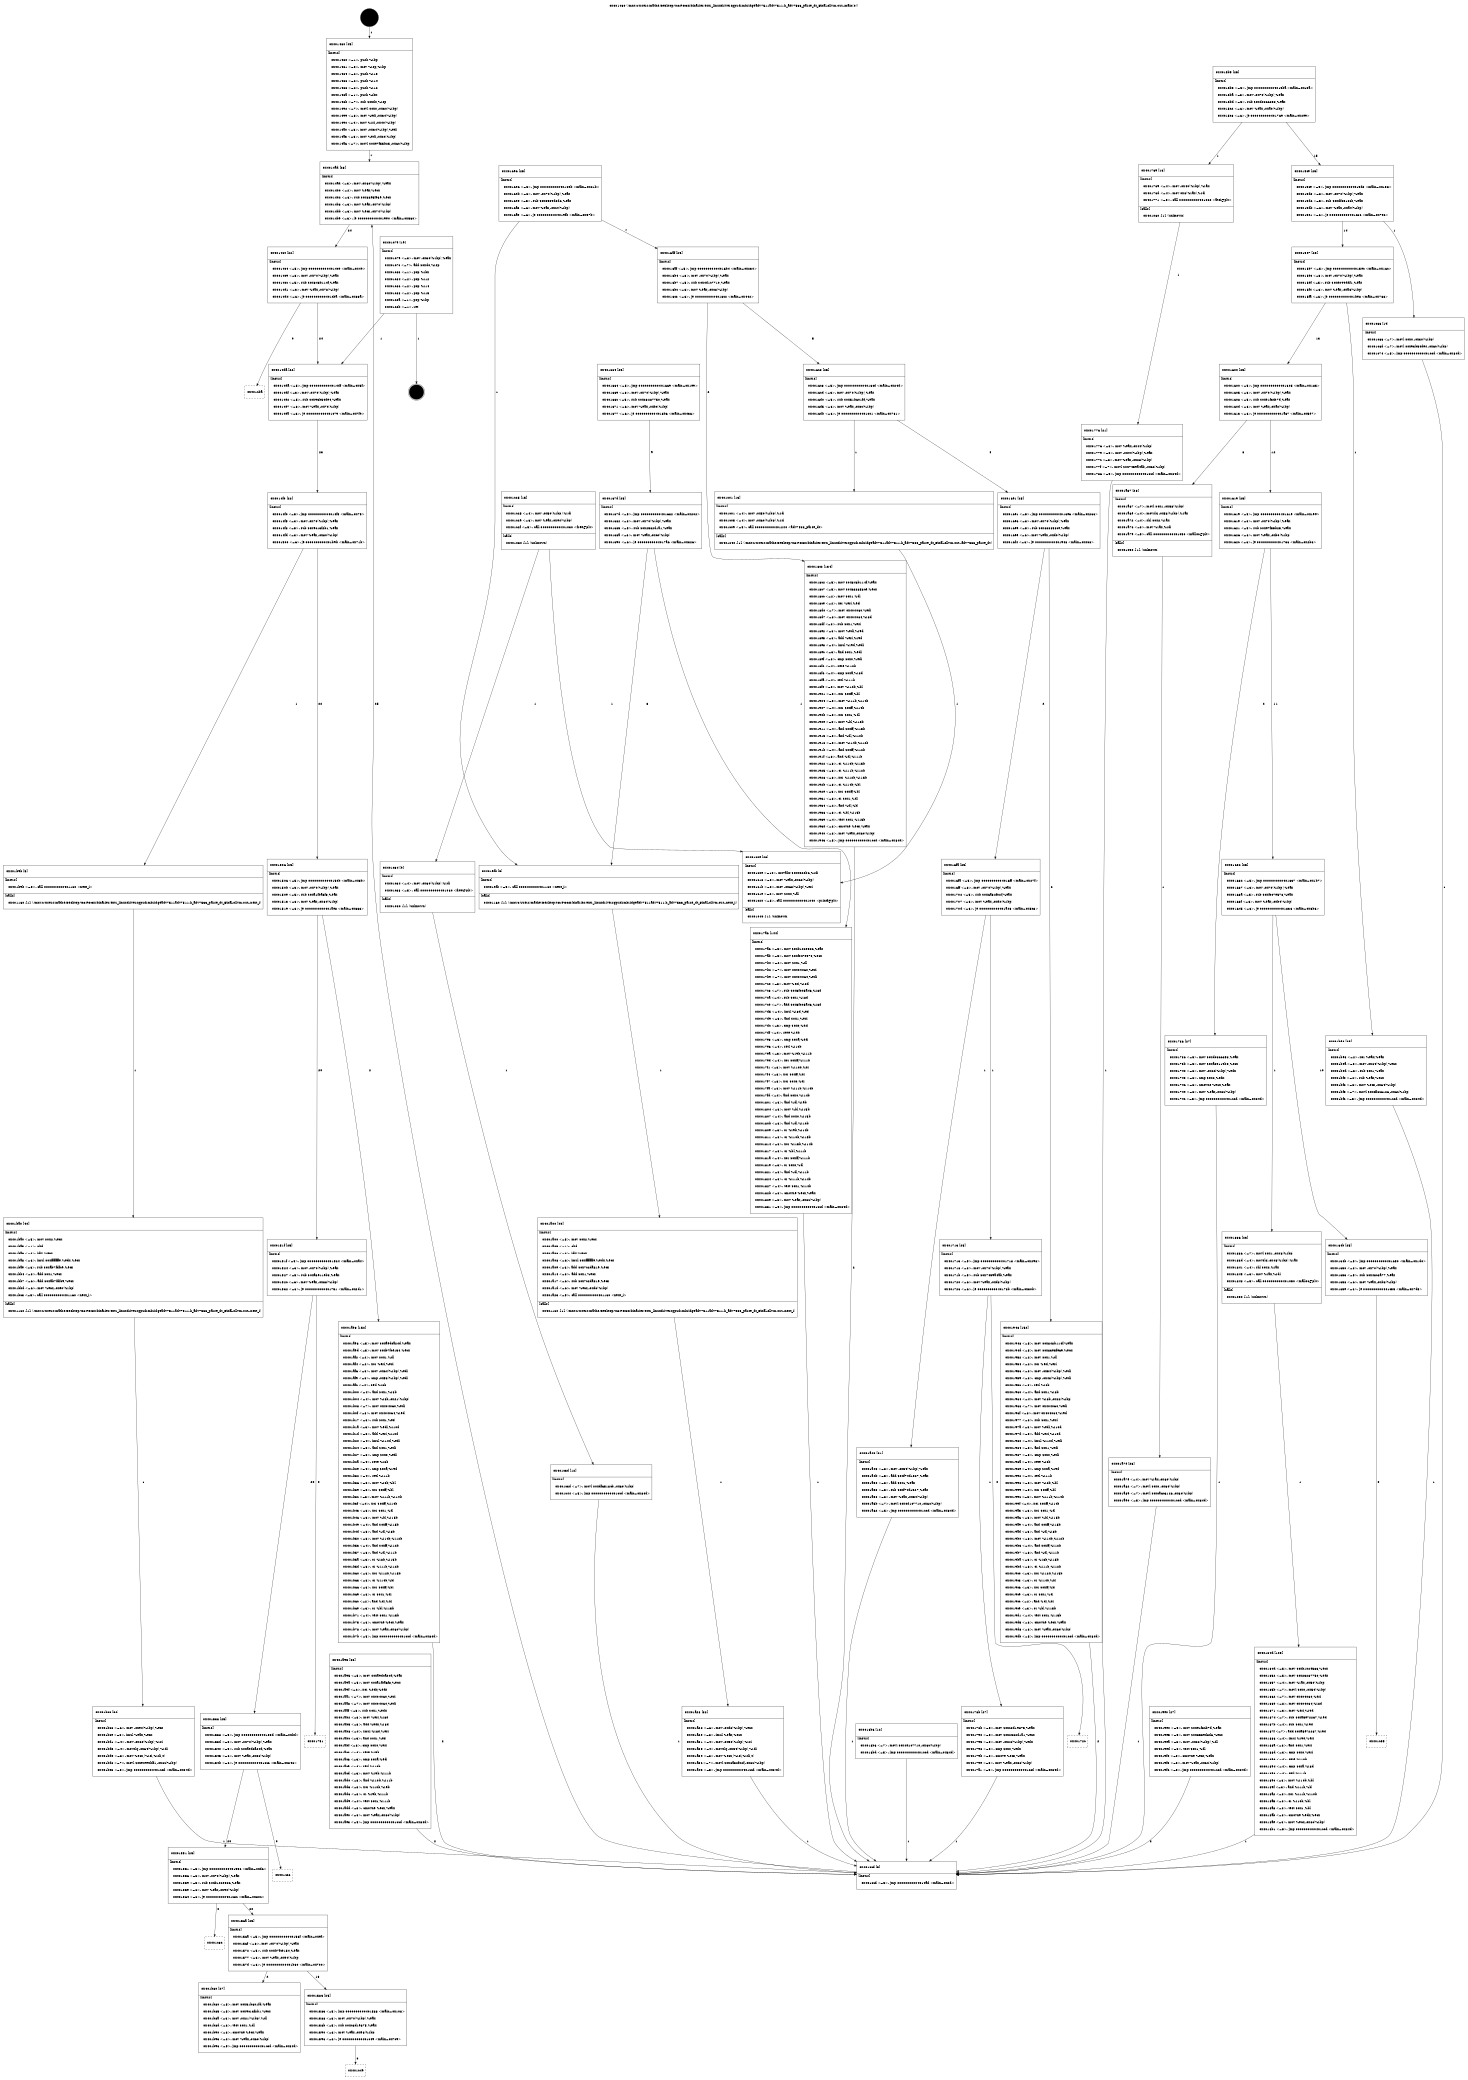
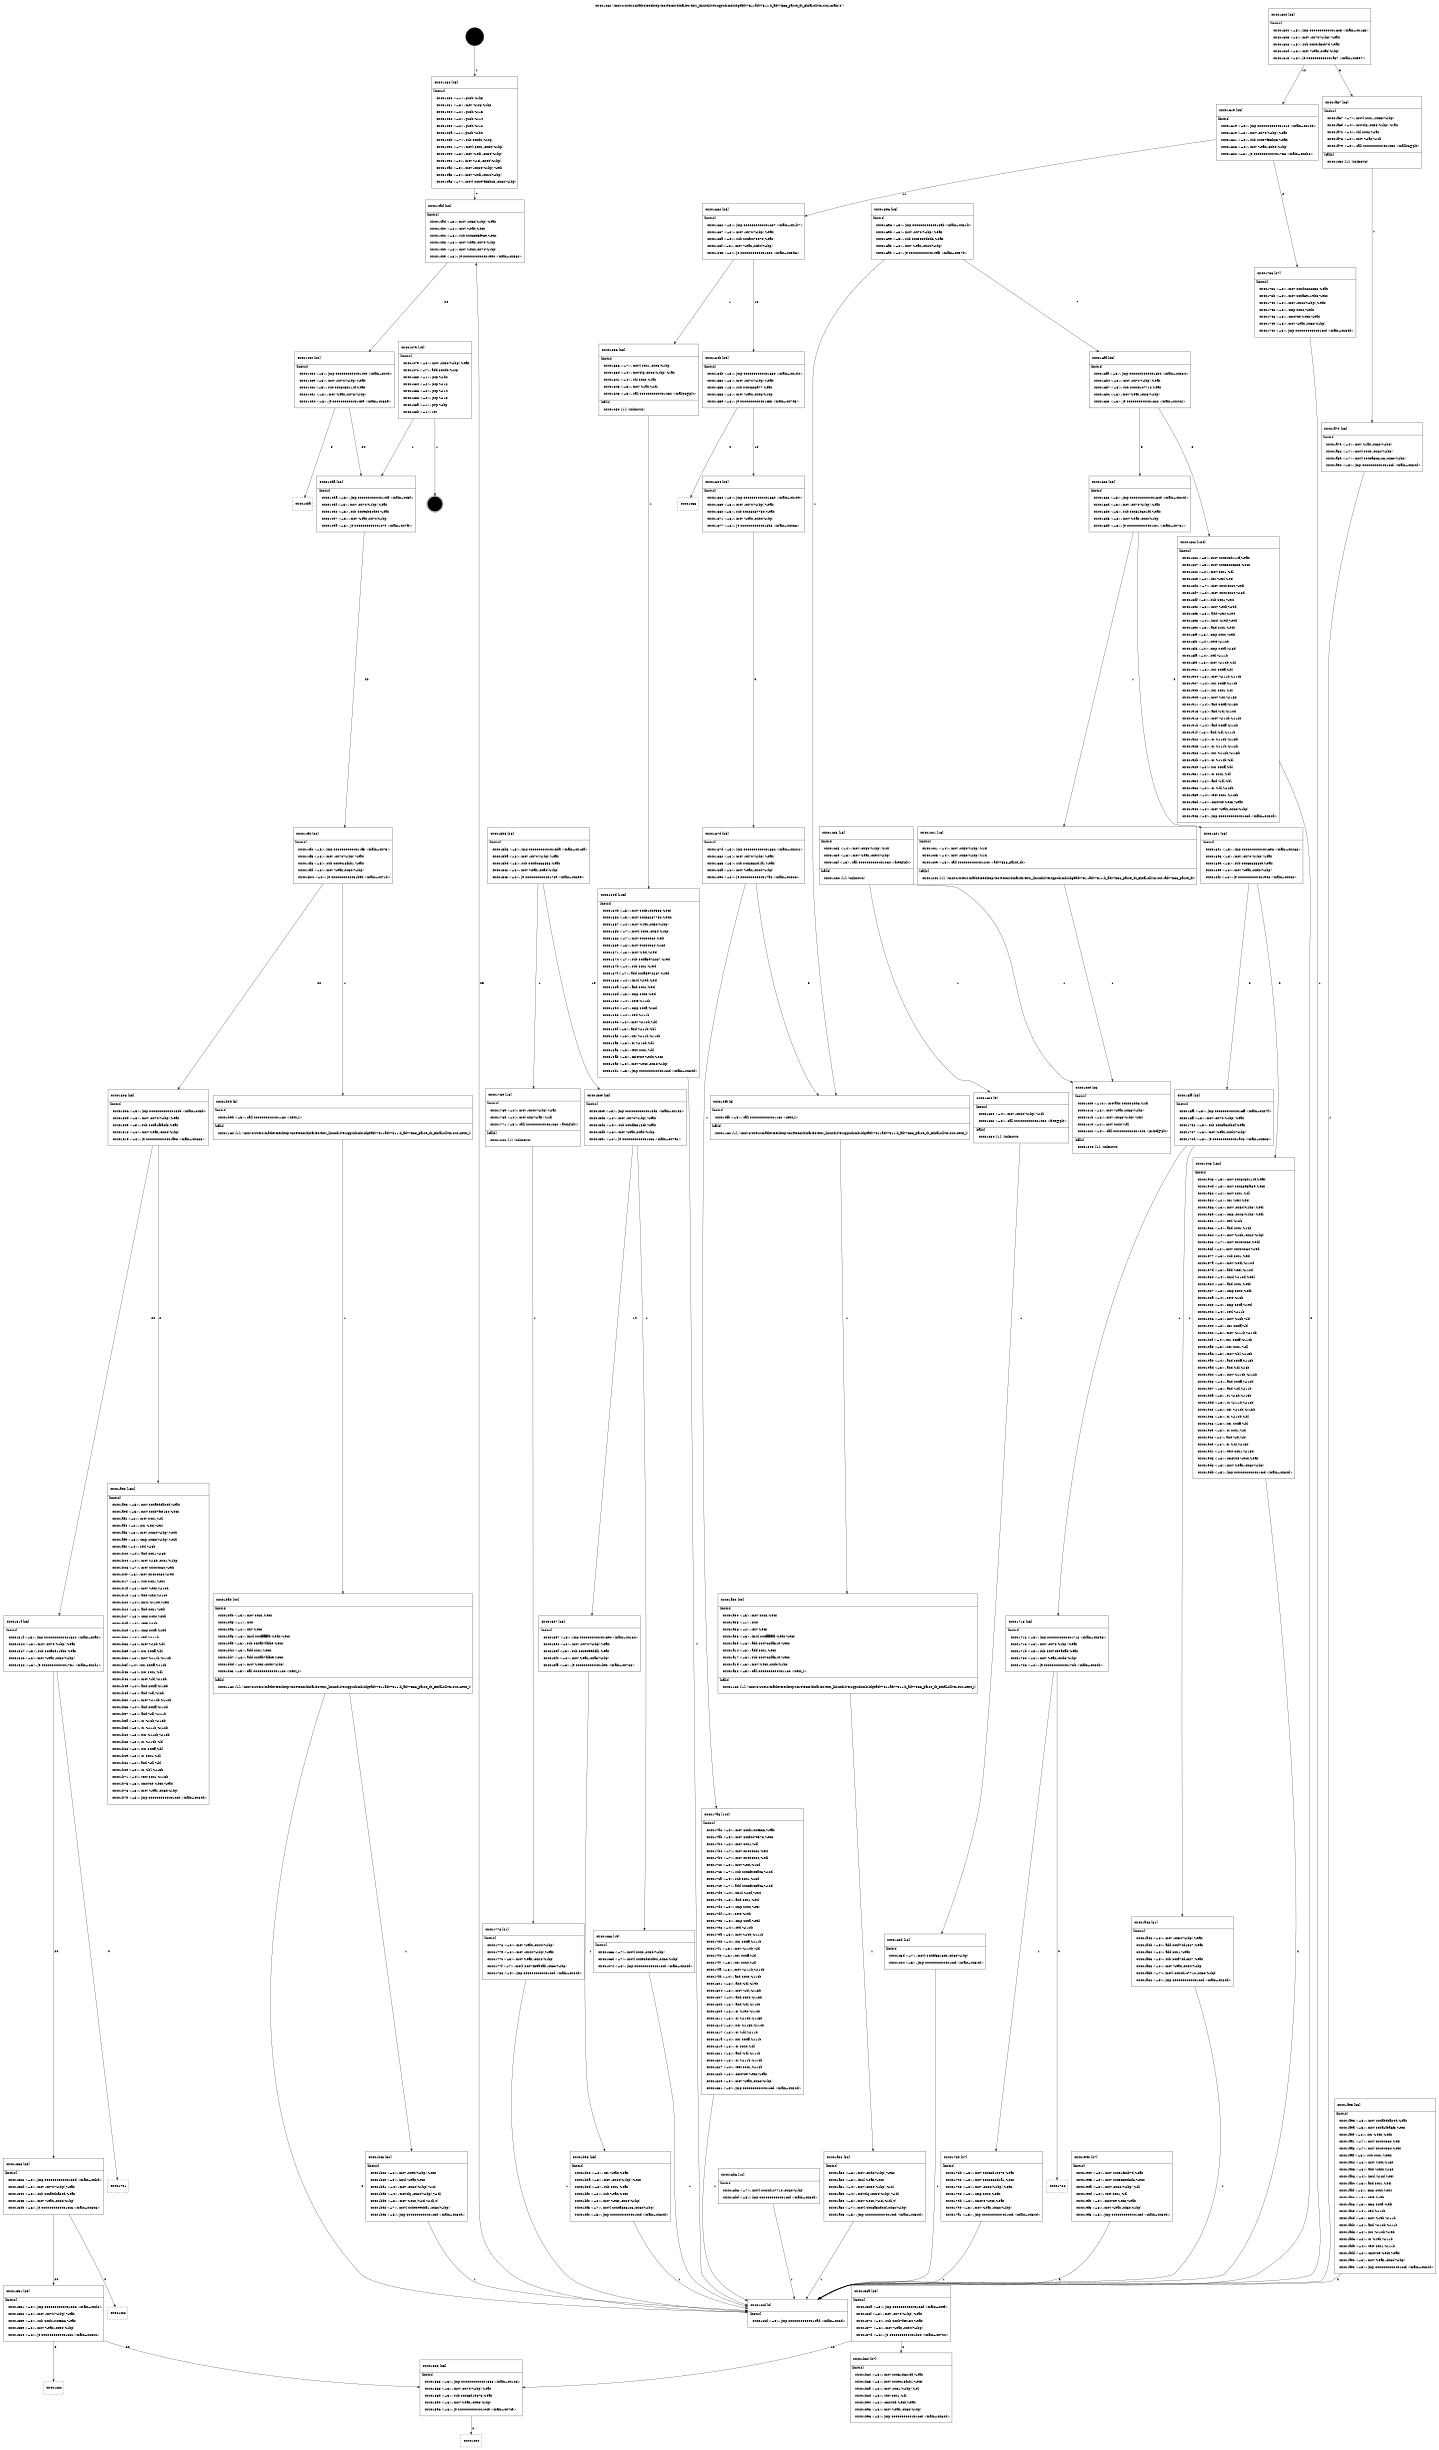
(1307, 332) -> none
none -> (754, 441)
(652, 452) -> (755, 679)
(487, 1854) -> (304, 2181)
(247, 1908) -> (259, 2374)
